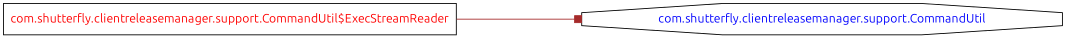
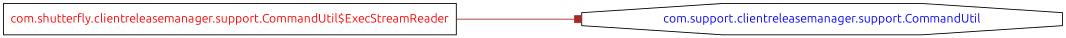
(822, 19) -> (822, 19)
